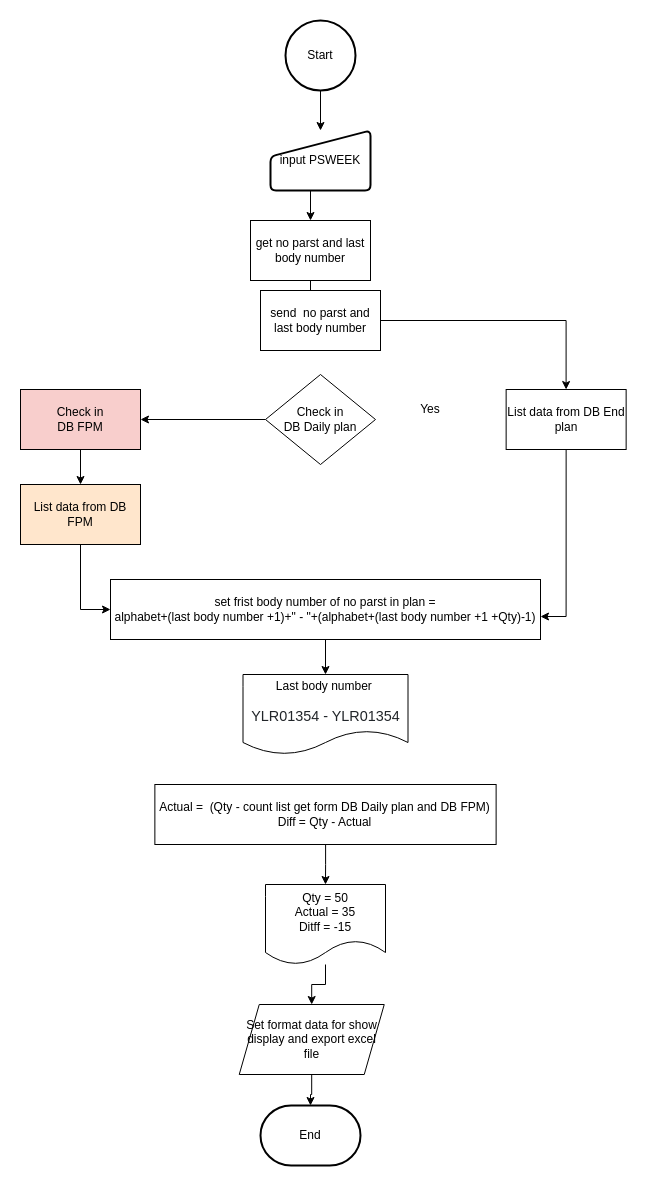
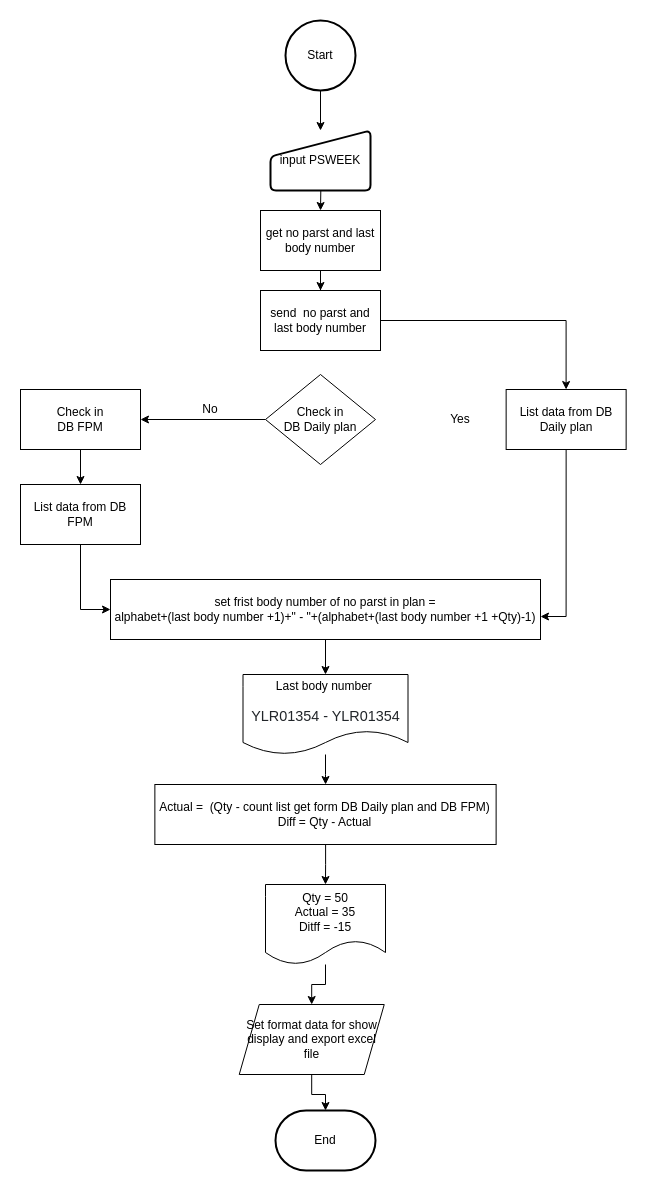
(311, 251) -> (321, 241)
none -> (211, 410)
(431, 410) -> (461, 420)
(81, 420) -> (81, 420)
(567, 420) -> (567, 420)
(81, 515) -> (81, 515)
none -> (326, 766)
(311, 1136) -> (326, 1141)
